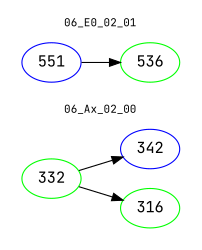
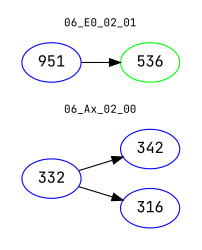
(52, 62) -> (52, 62)
(52, 179) -> (52, 179)
(150, 208) -> (150, 208)
